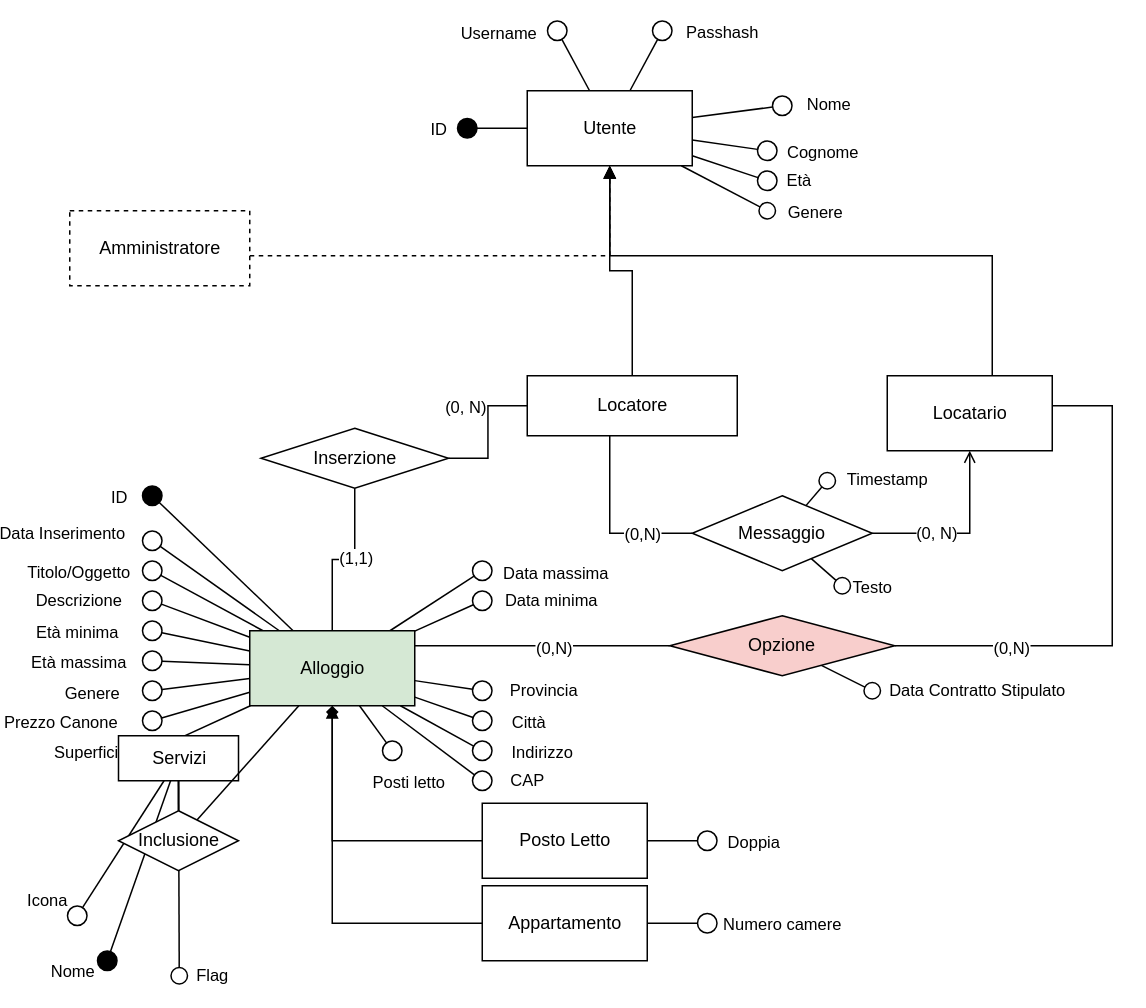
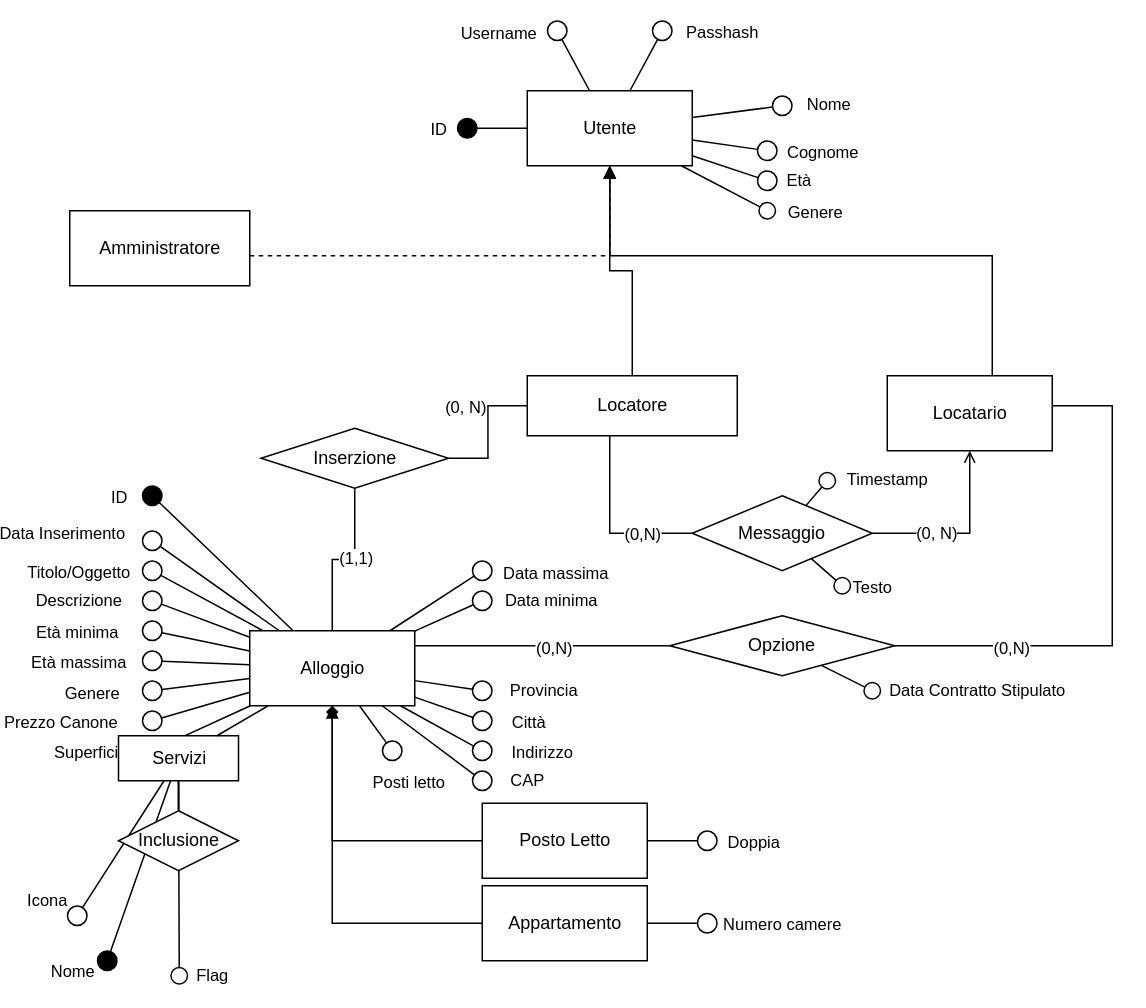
(160, 248) -> (160, 248)
(782, 646) -> (782, 646)
(332, 668) -> (332, 668)
(248, 763) -> (243, 720)
